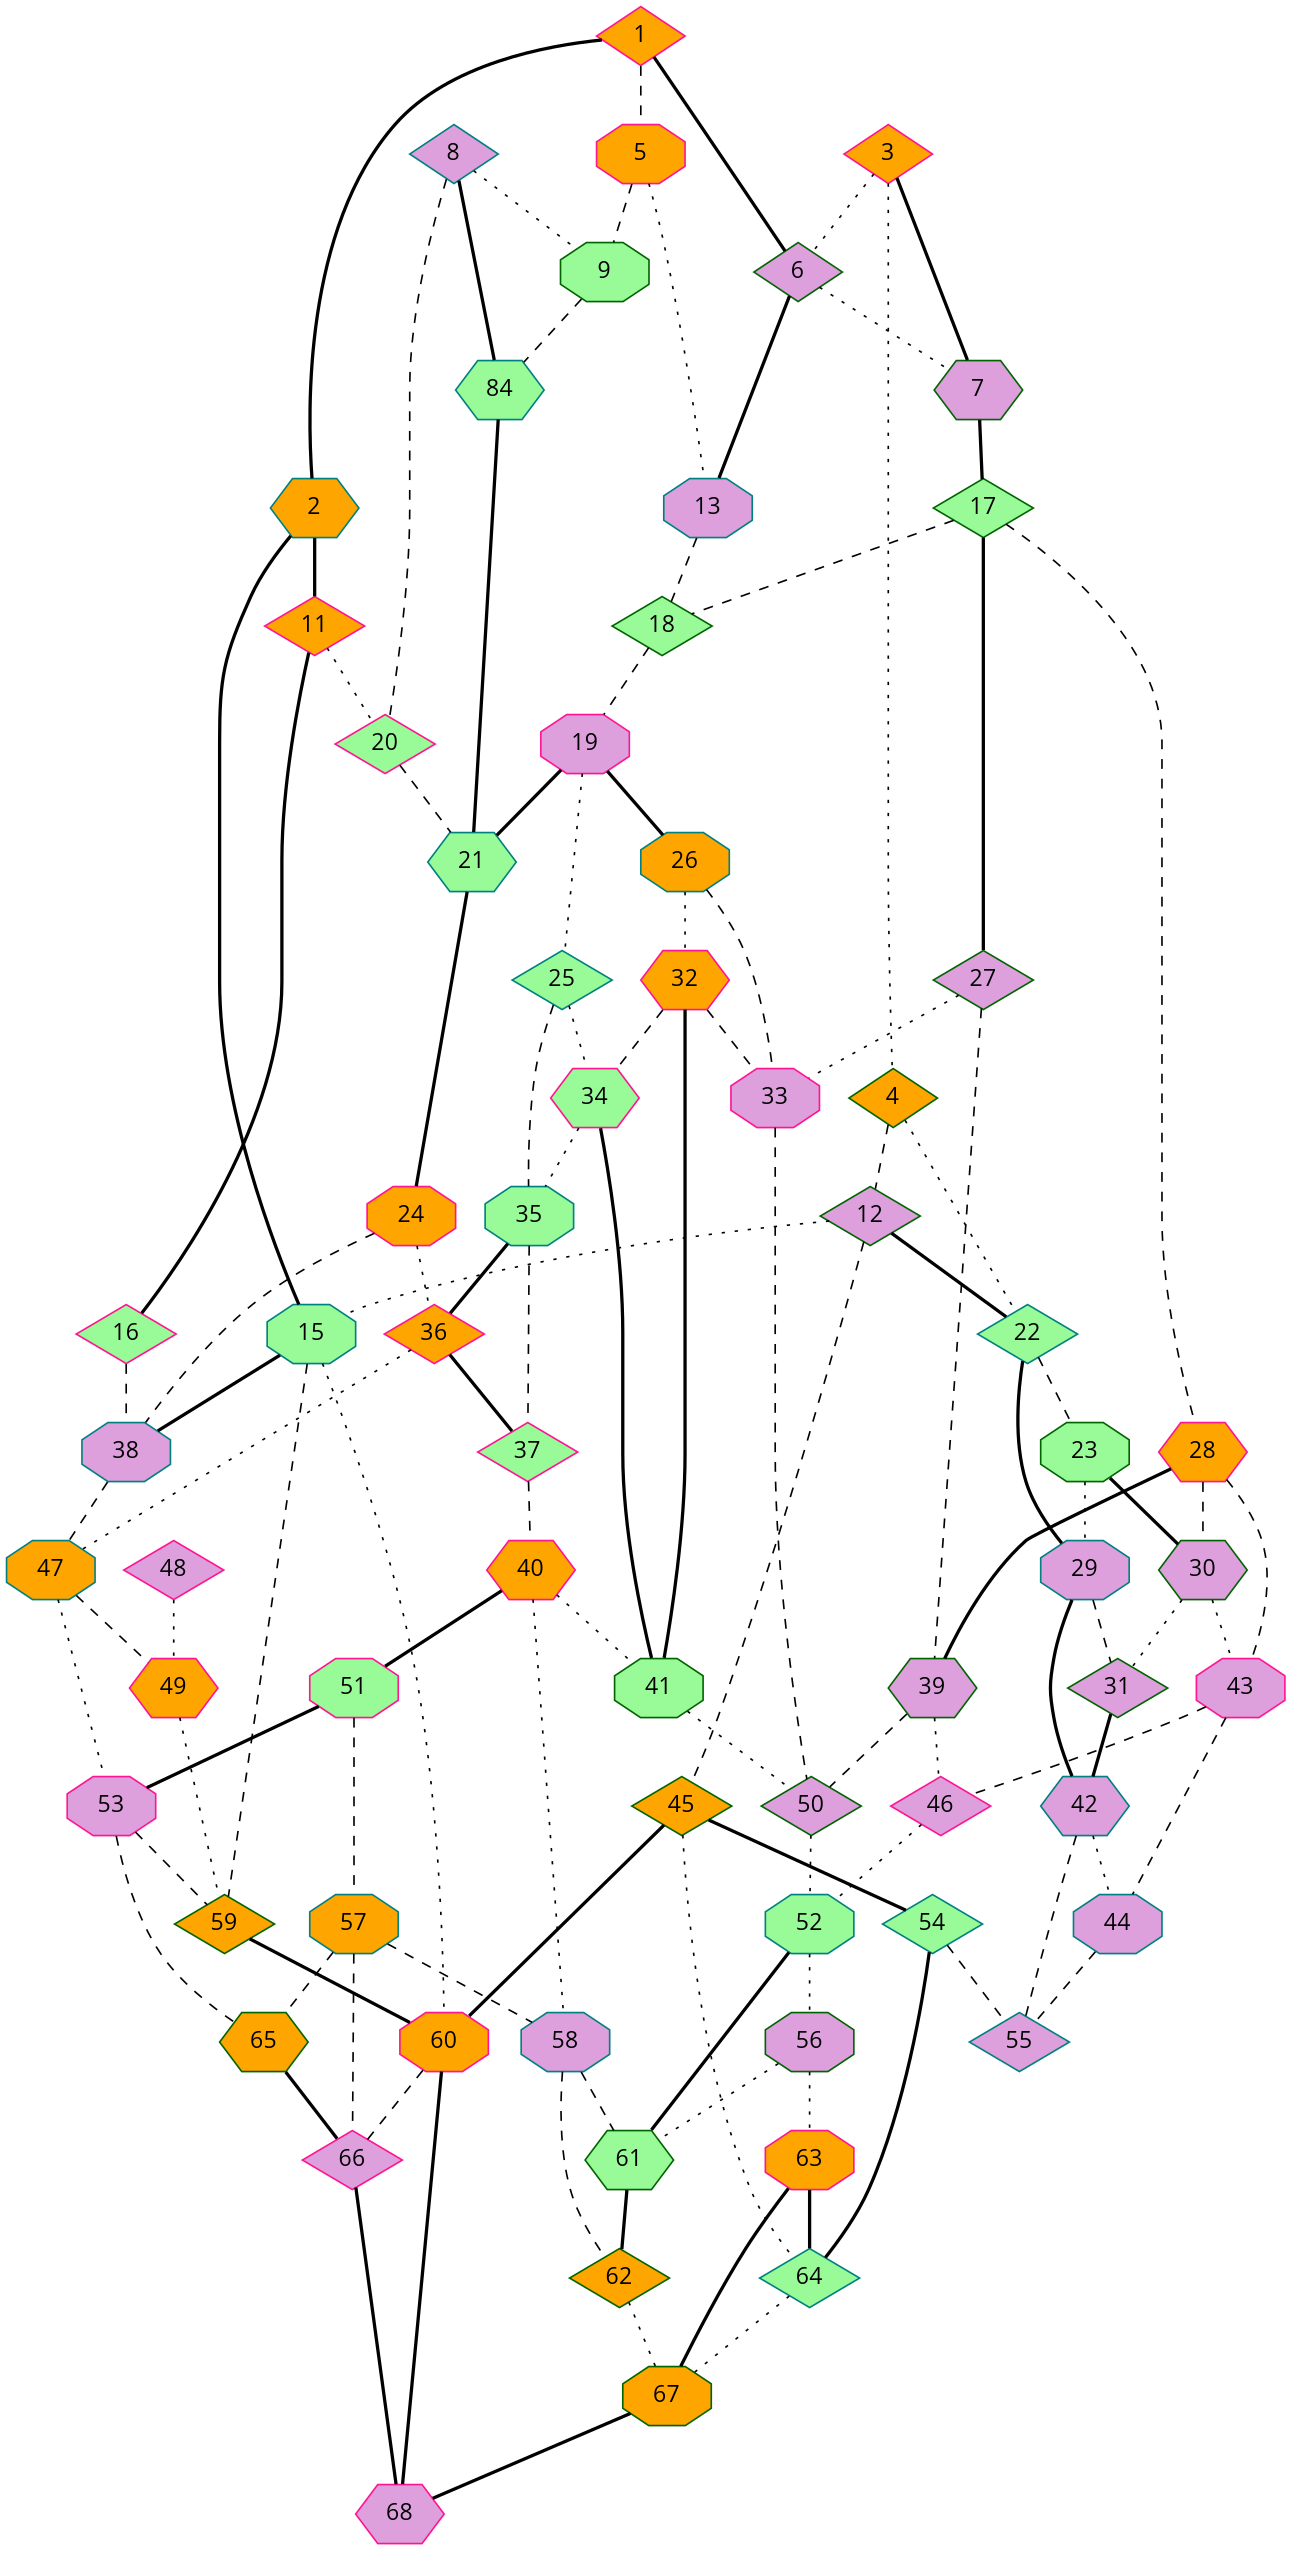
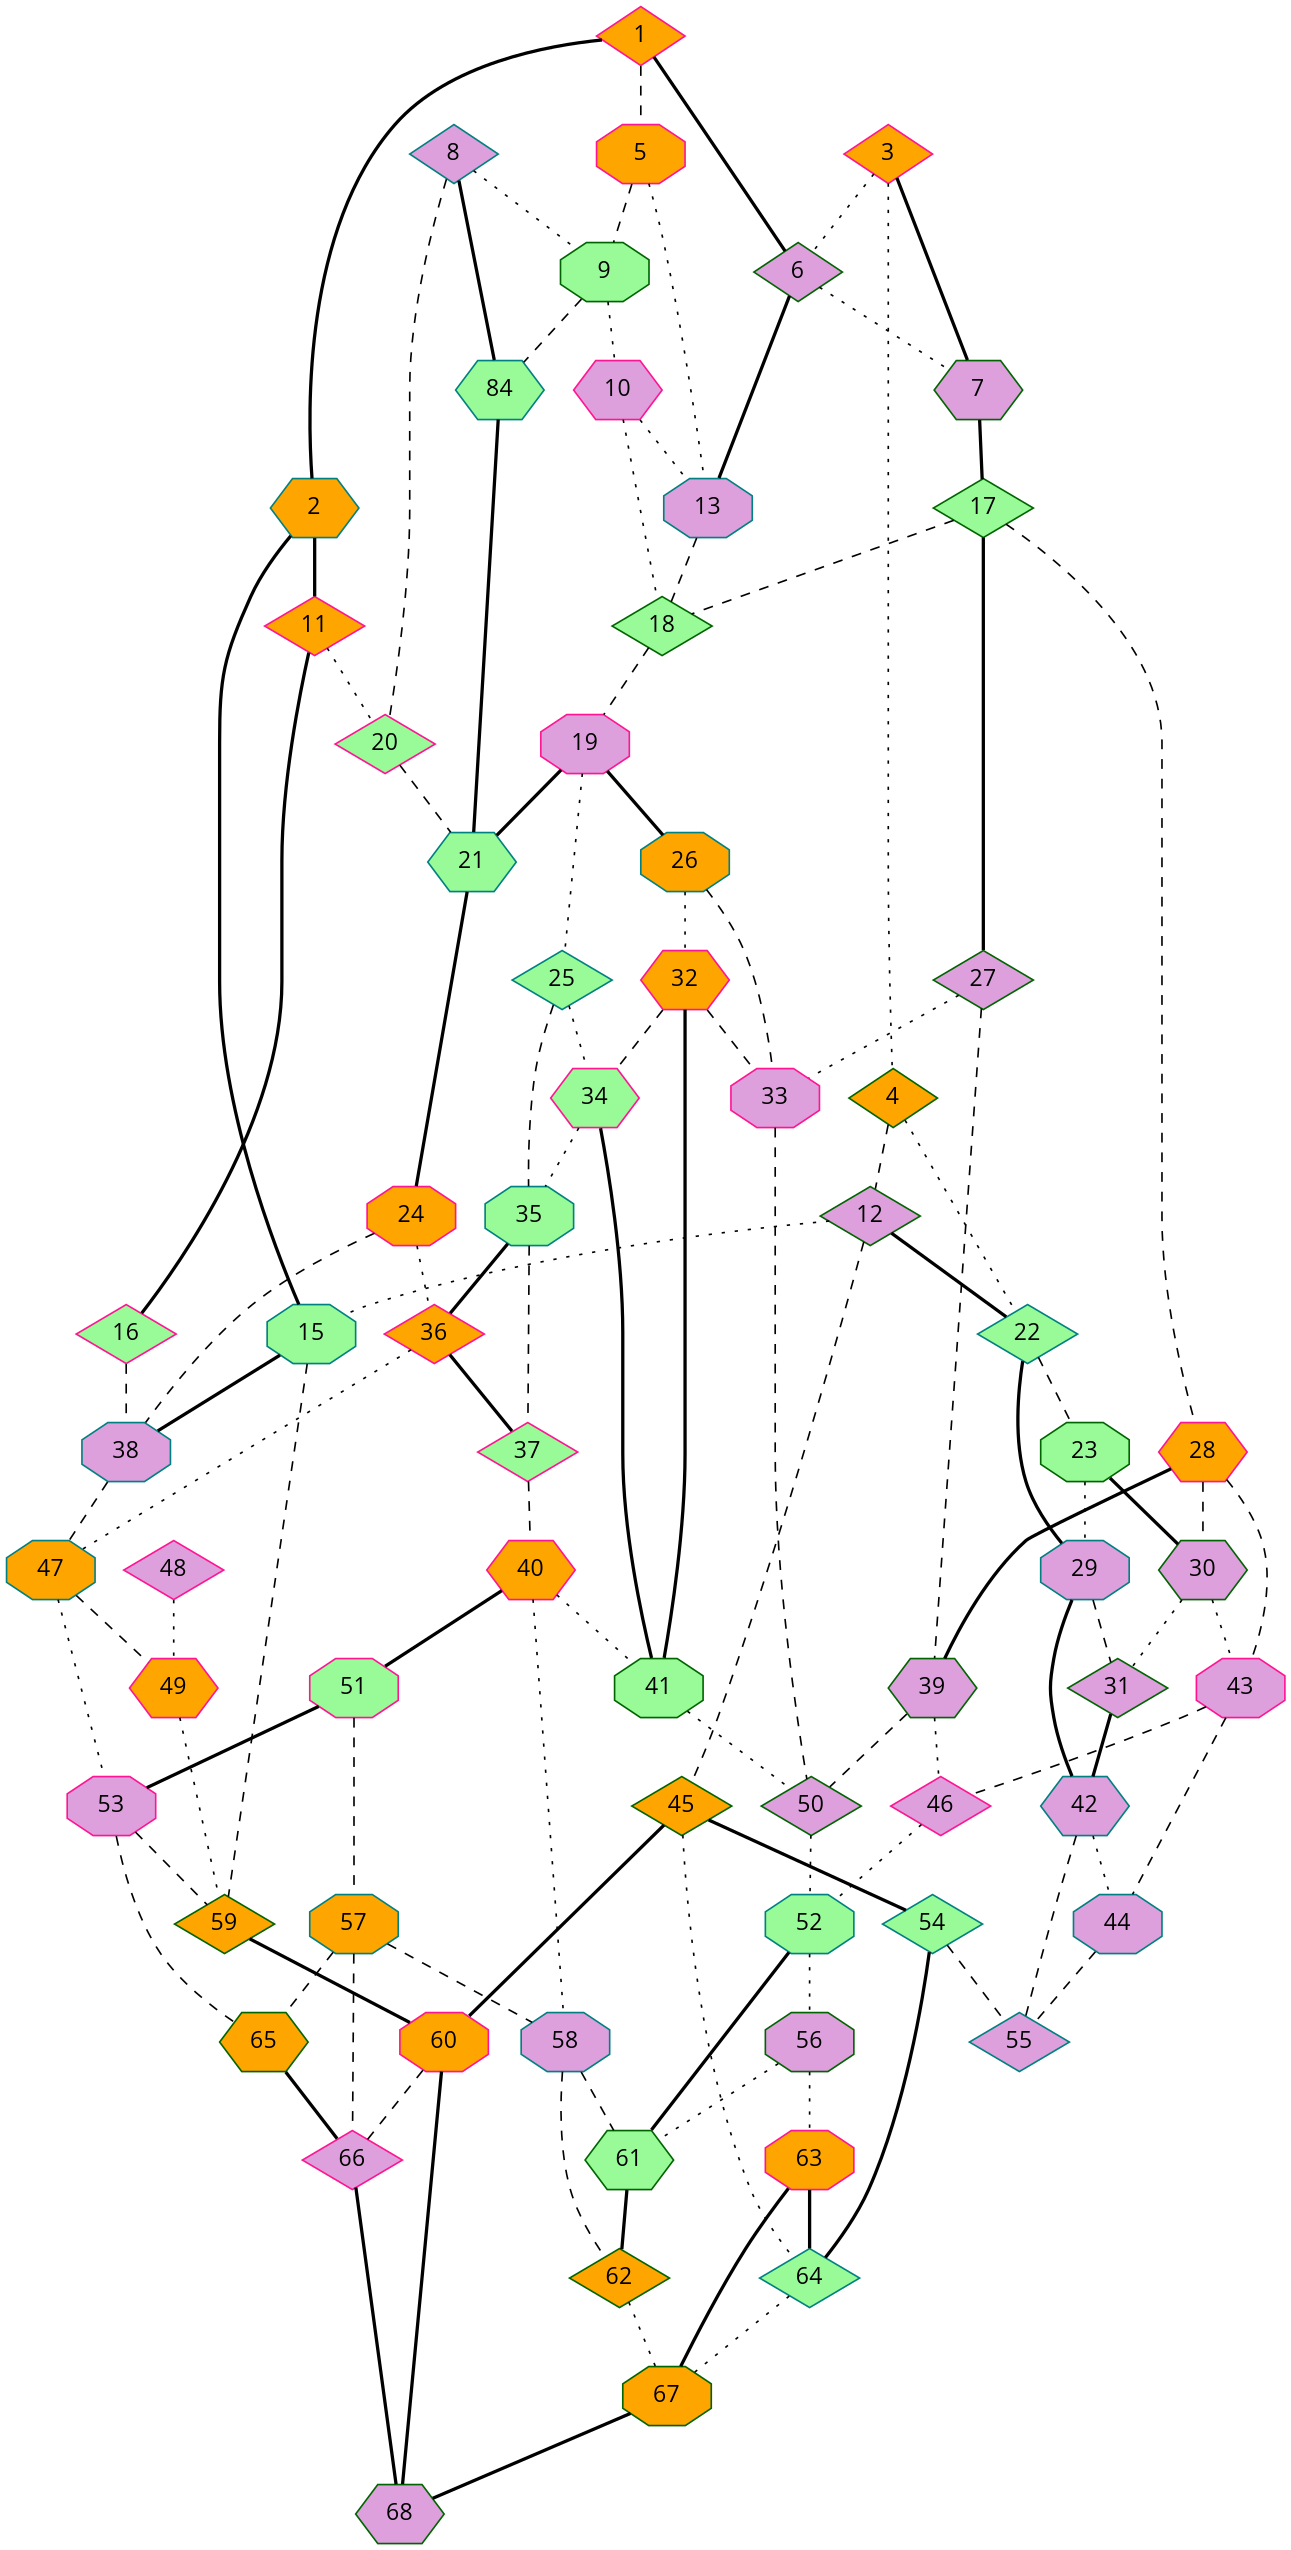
none -> (618, 390)
(417, 1682) -> none
(400, 2514) -> (400, 2514)
